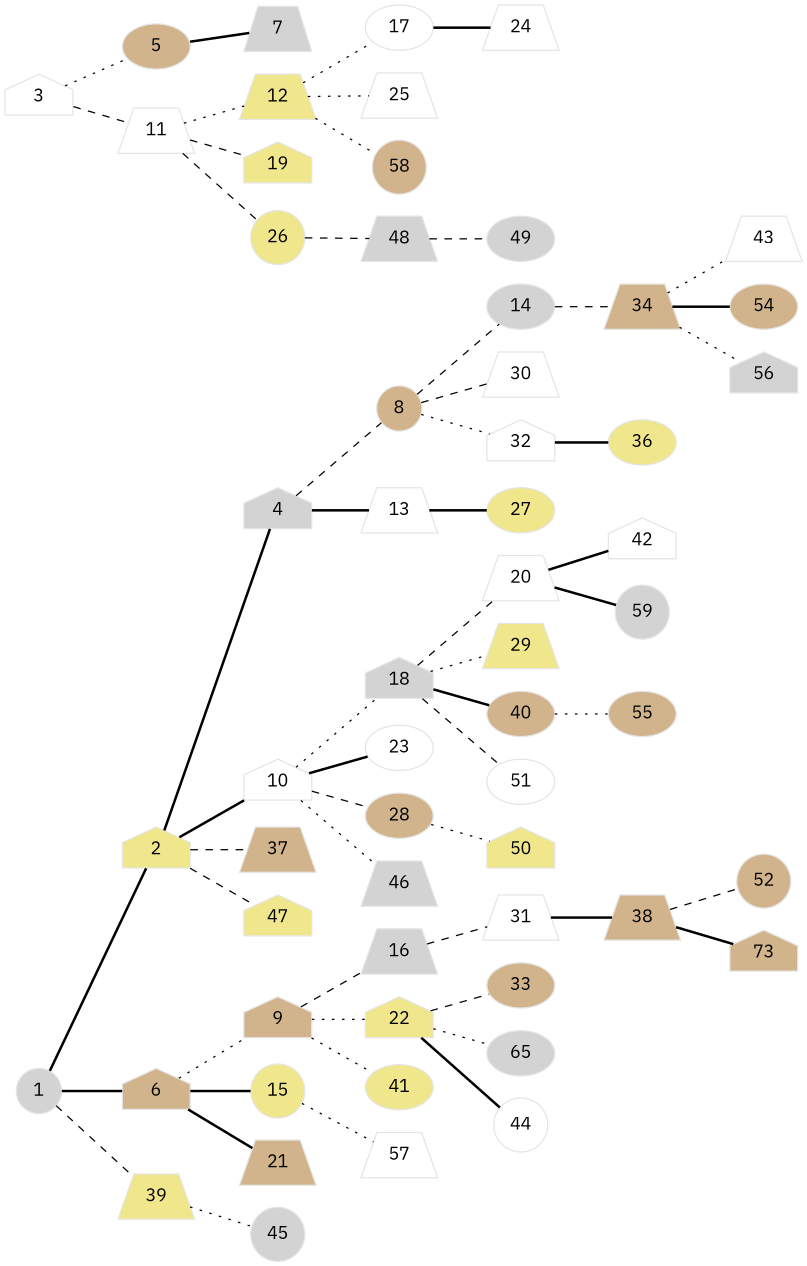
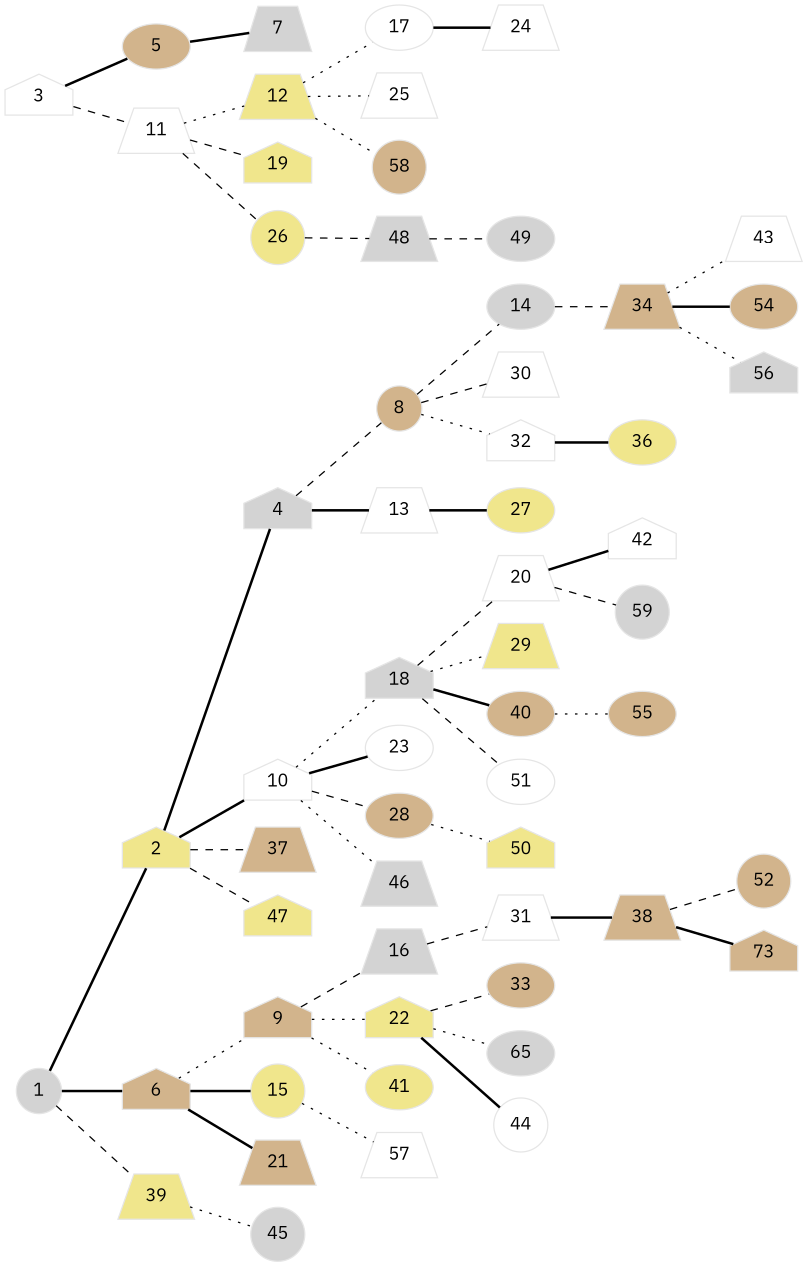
(96, 72) -> (96, 72)
(585, 596) -> (585, 596)
